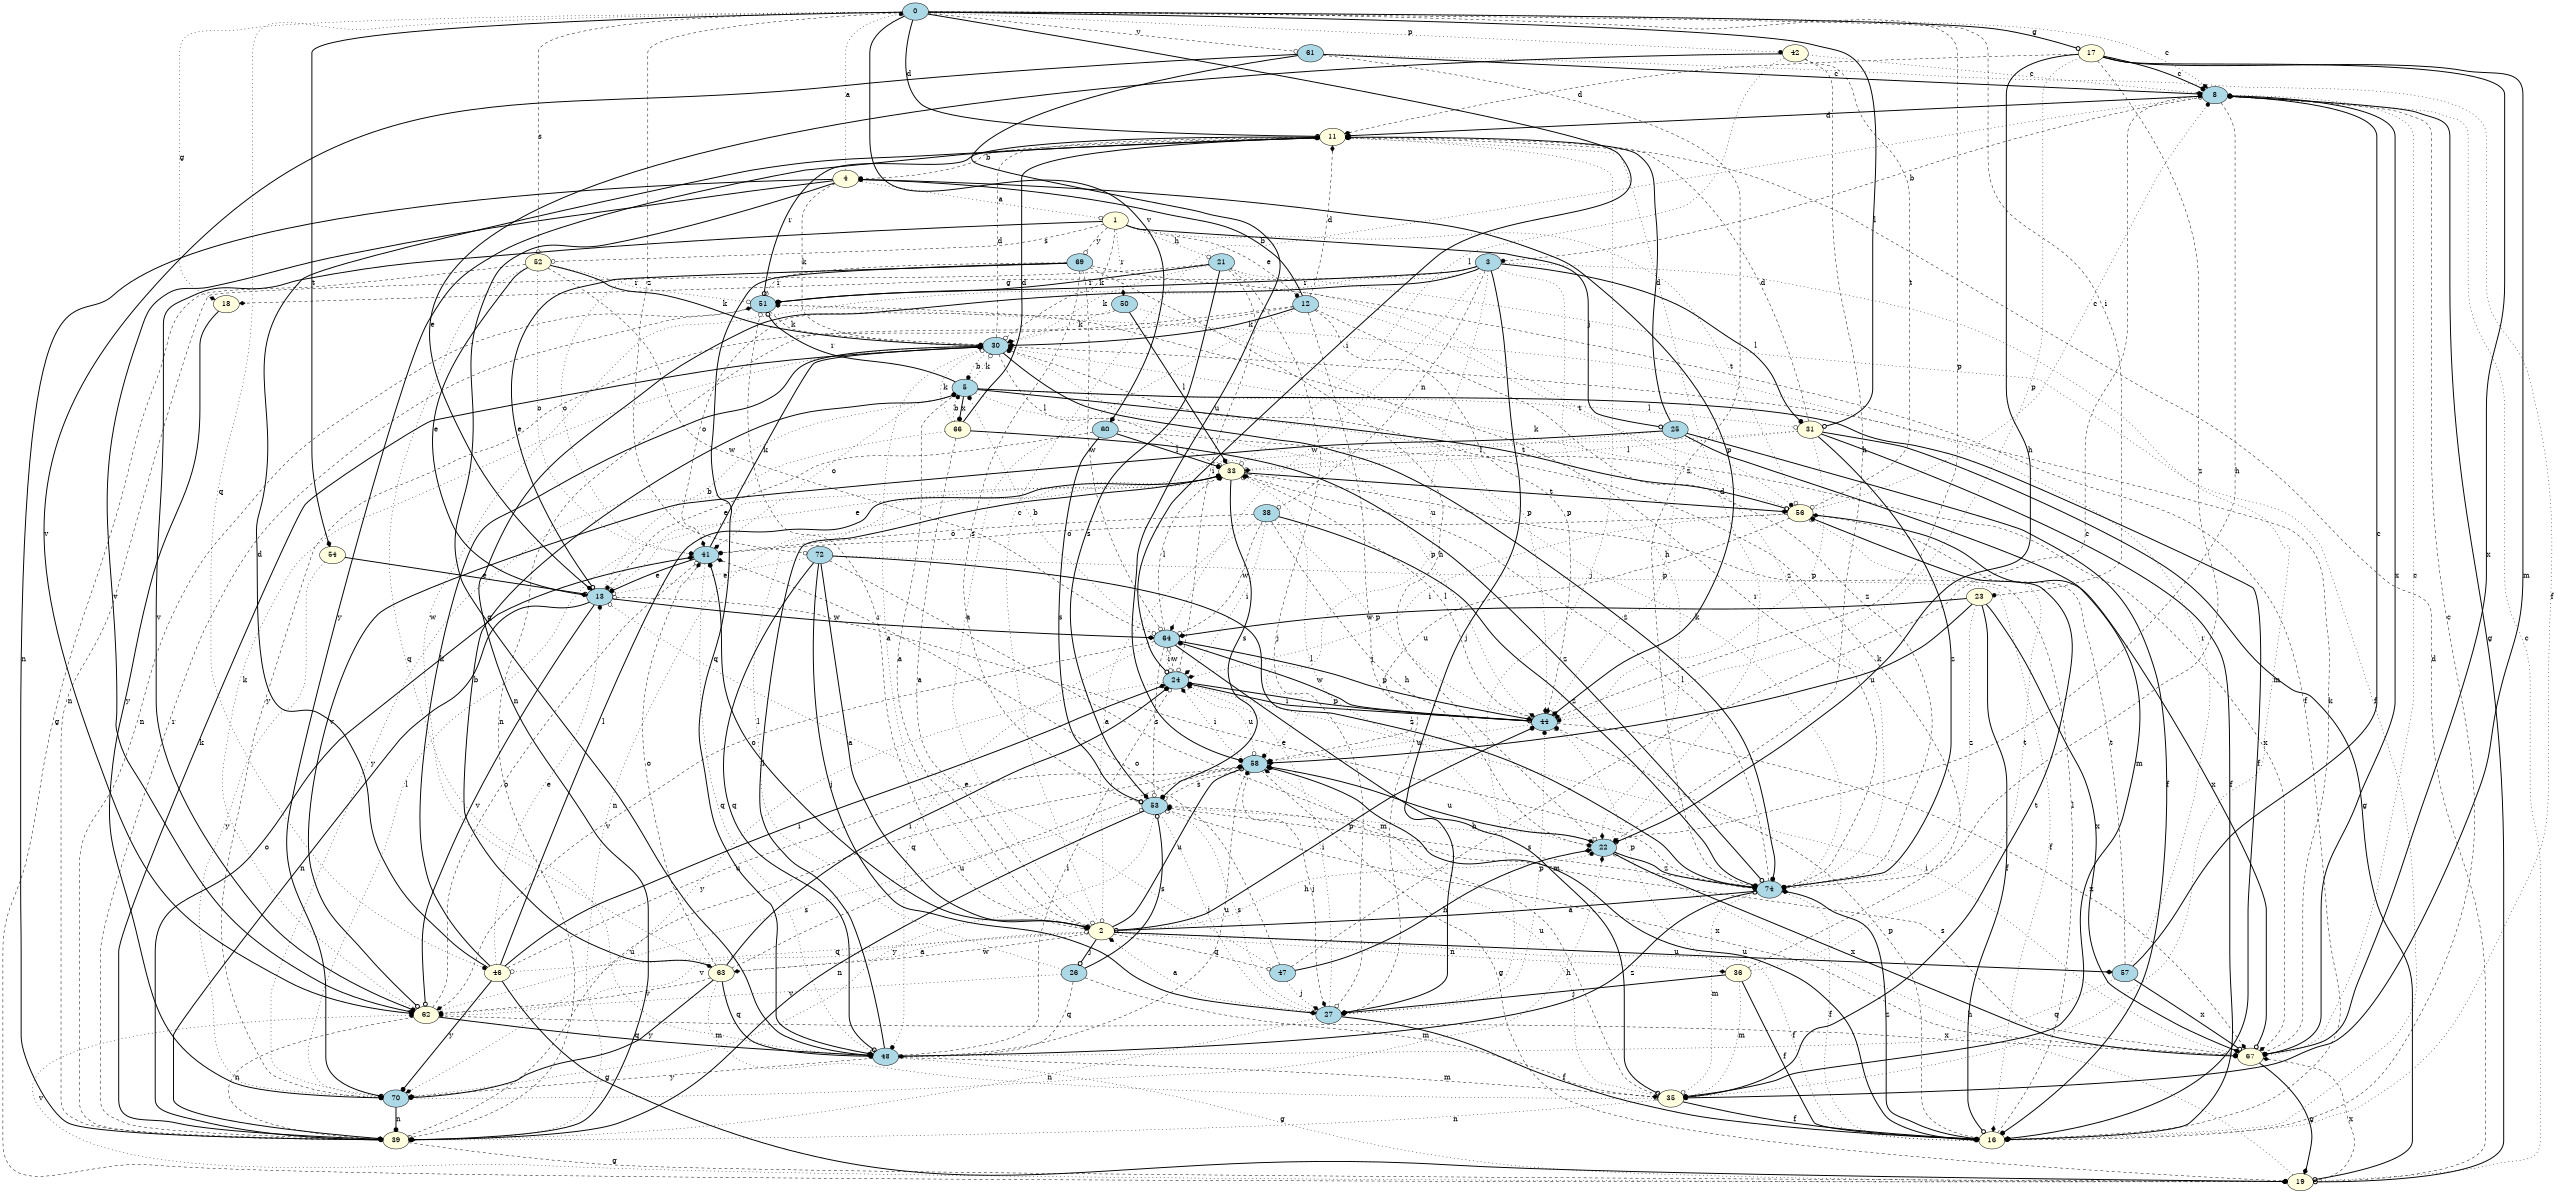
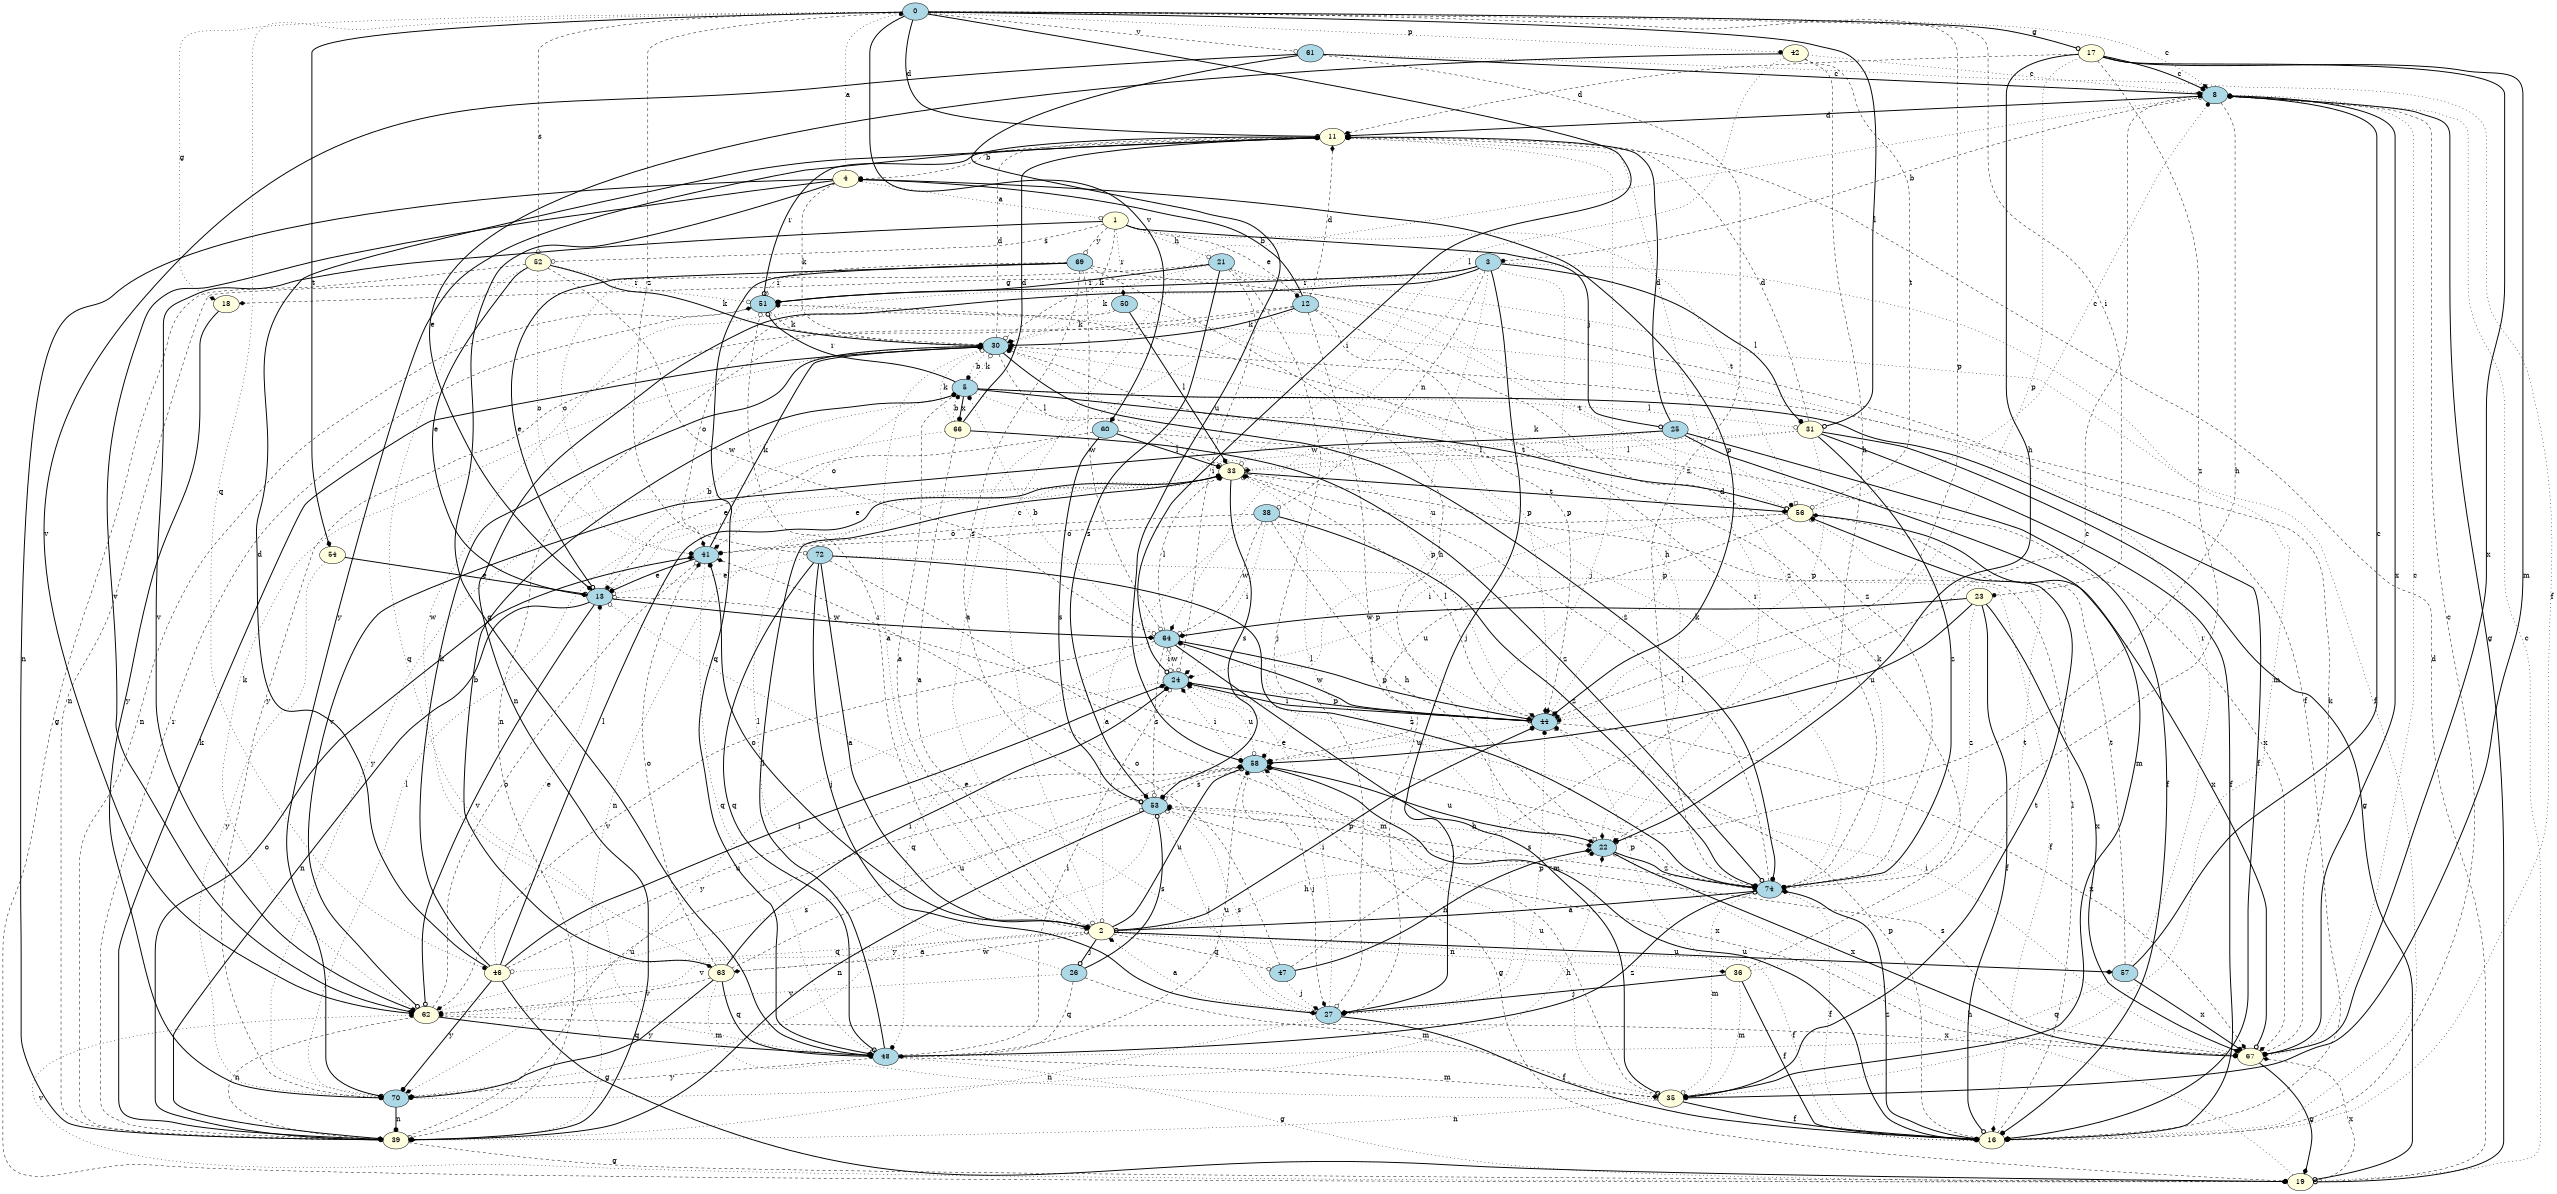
(2186, 1013) -> (2186, 1013)
